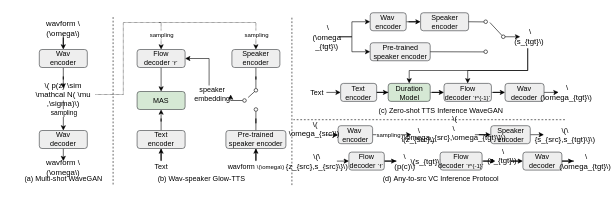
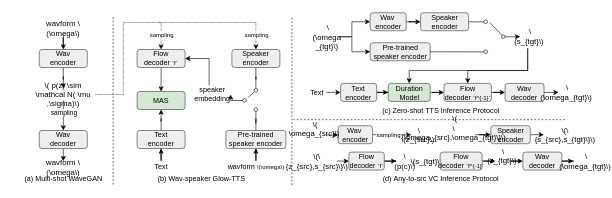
(441, 111) -> (441, 111)
